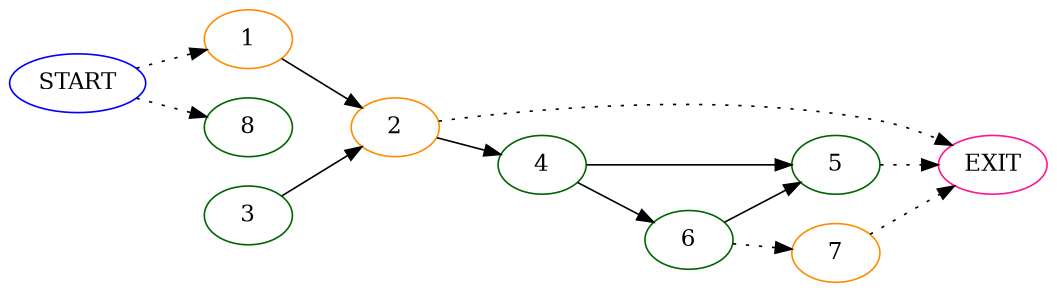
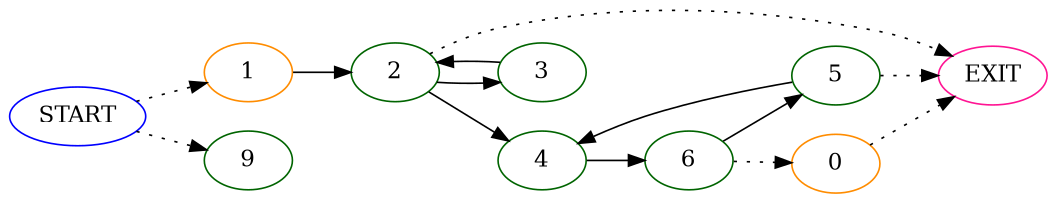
none -> (460, 83)
(248, 127) -> (248, 160)
(395, 127) -> (395, 72)
(681, 165) -> (691, 103)
(836, 253) -> (836, 164)
